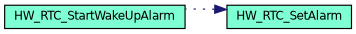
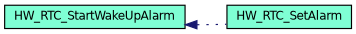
(200, 9) -> (212, 25)
